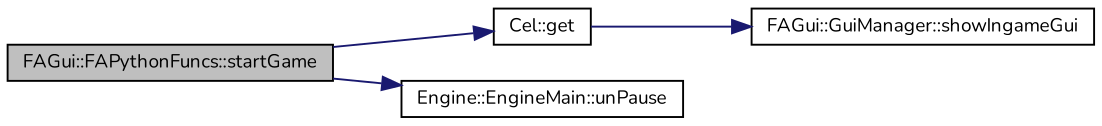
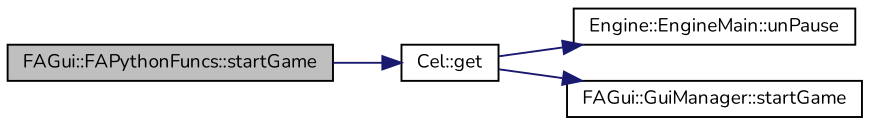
(923, 27) -> (714, 99)
(357, 81) -> (531, 52)
